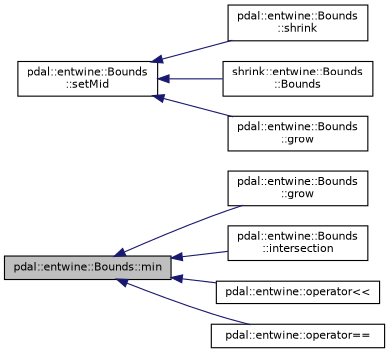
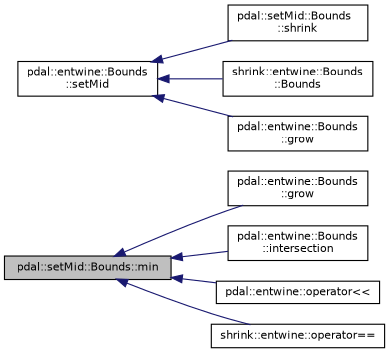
(298, 23) -> (298, 23)
(88, 268) -> (88, 268)
(298, 336) -> (298, 336)
